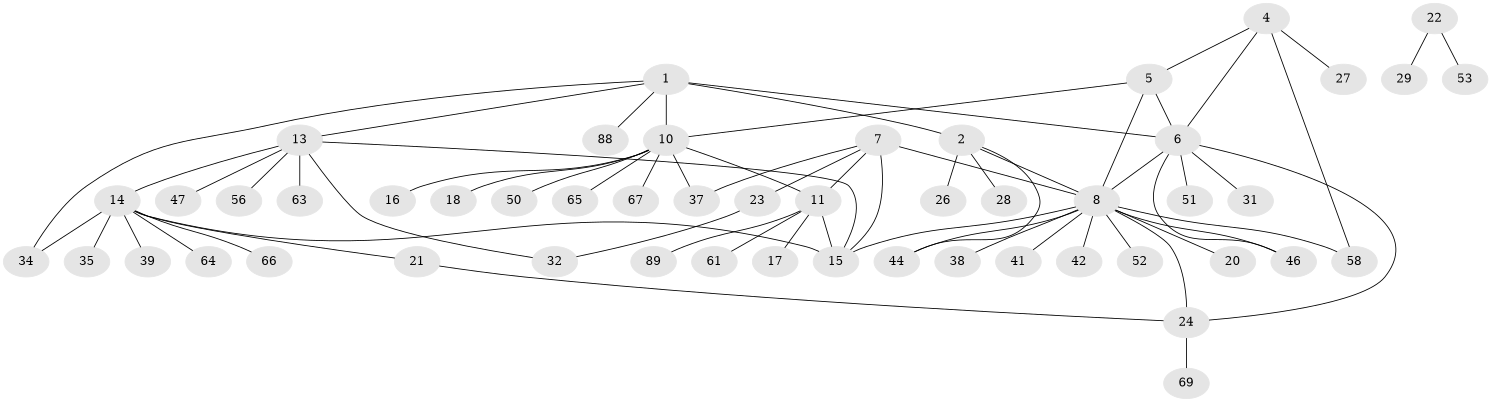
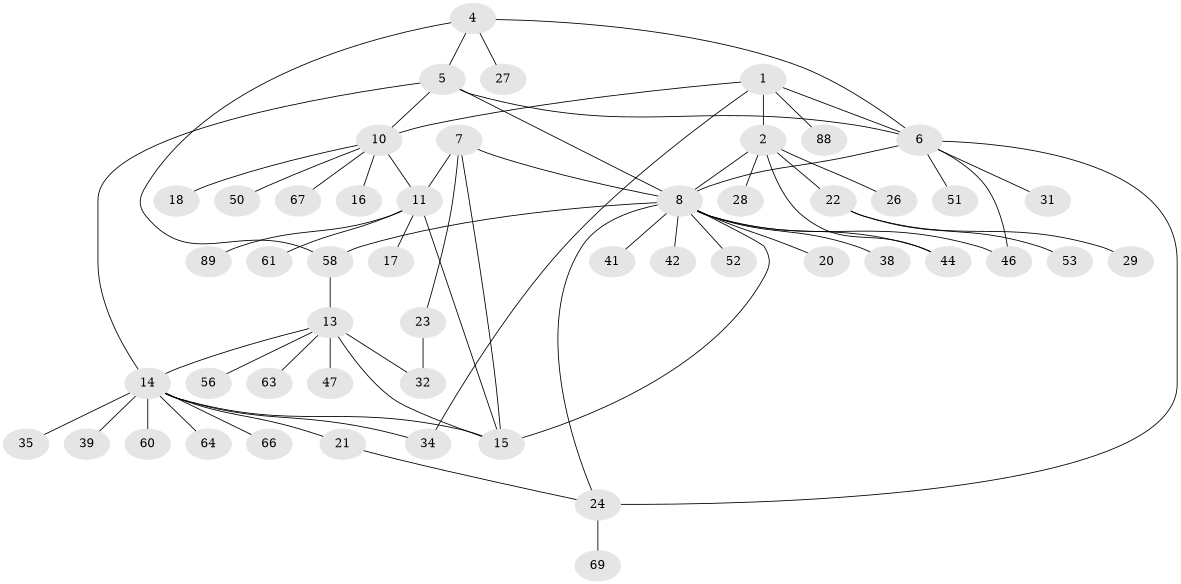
(483, 110) -> (330, 292)
none -> (161, 144)
none -> (799, 171)
(575, 201) -> none
(697, 201) -> none
none -> (148, 444)
